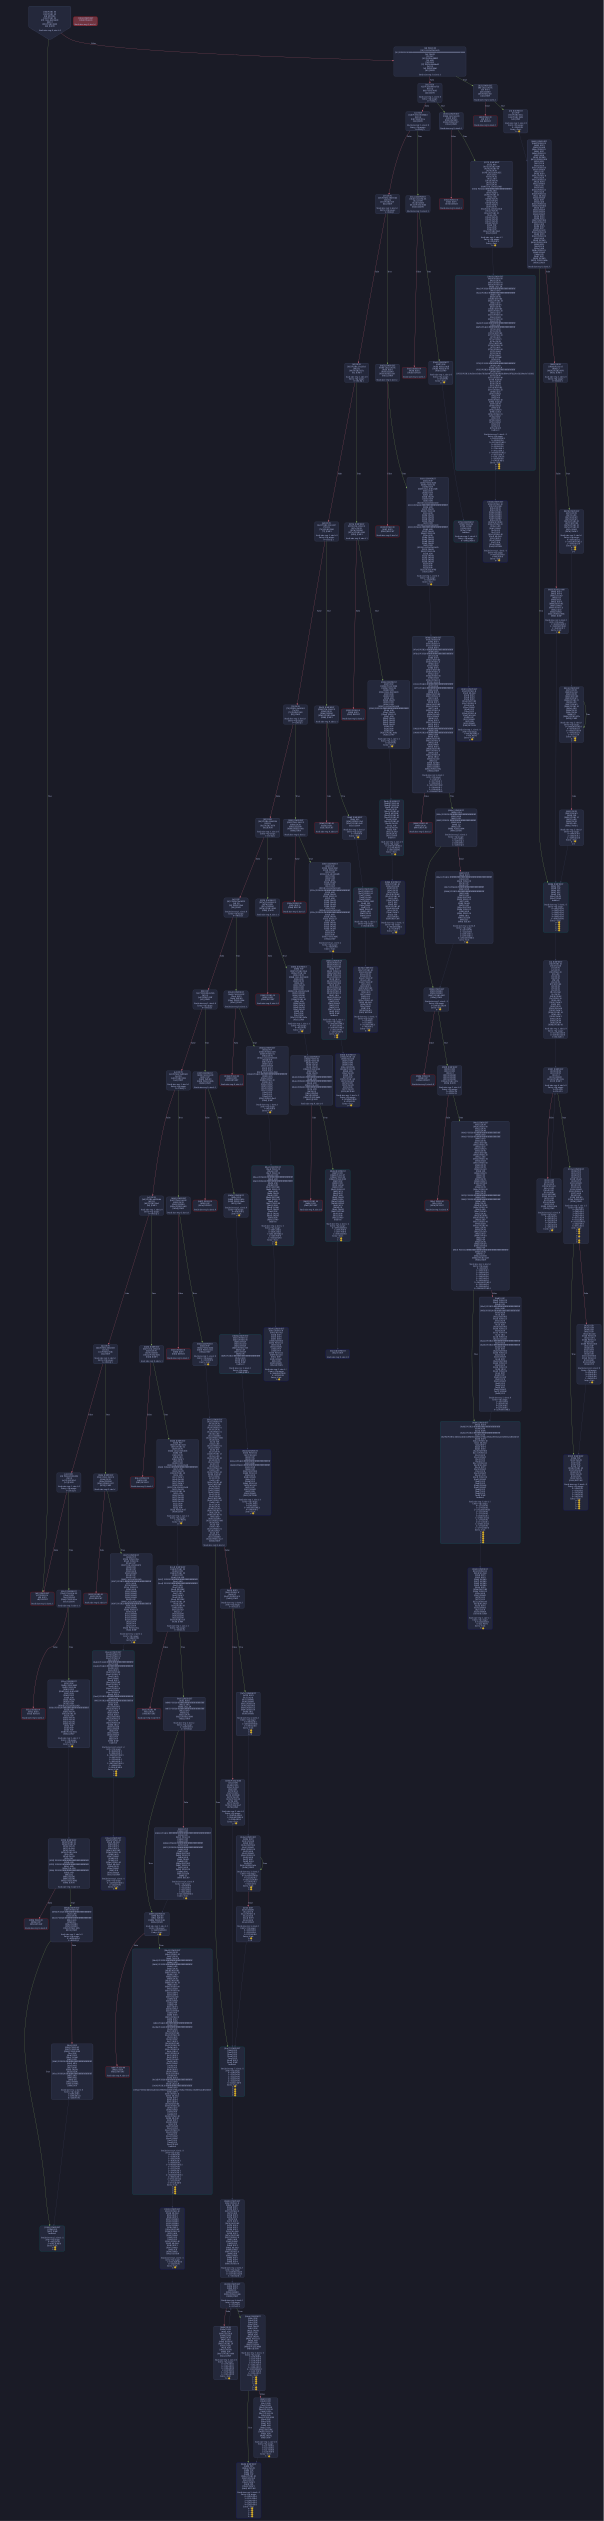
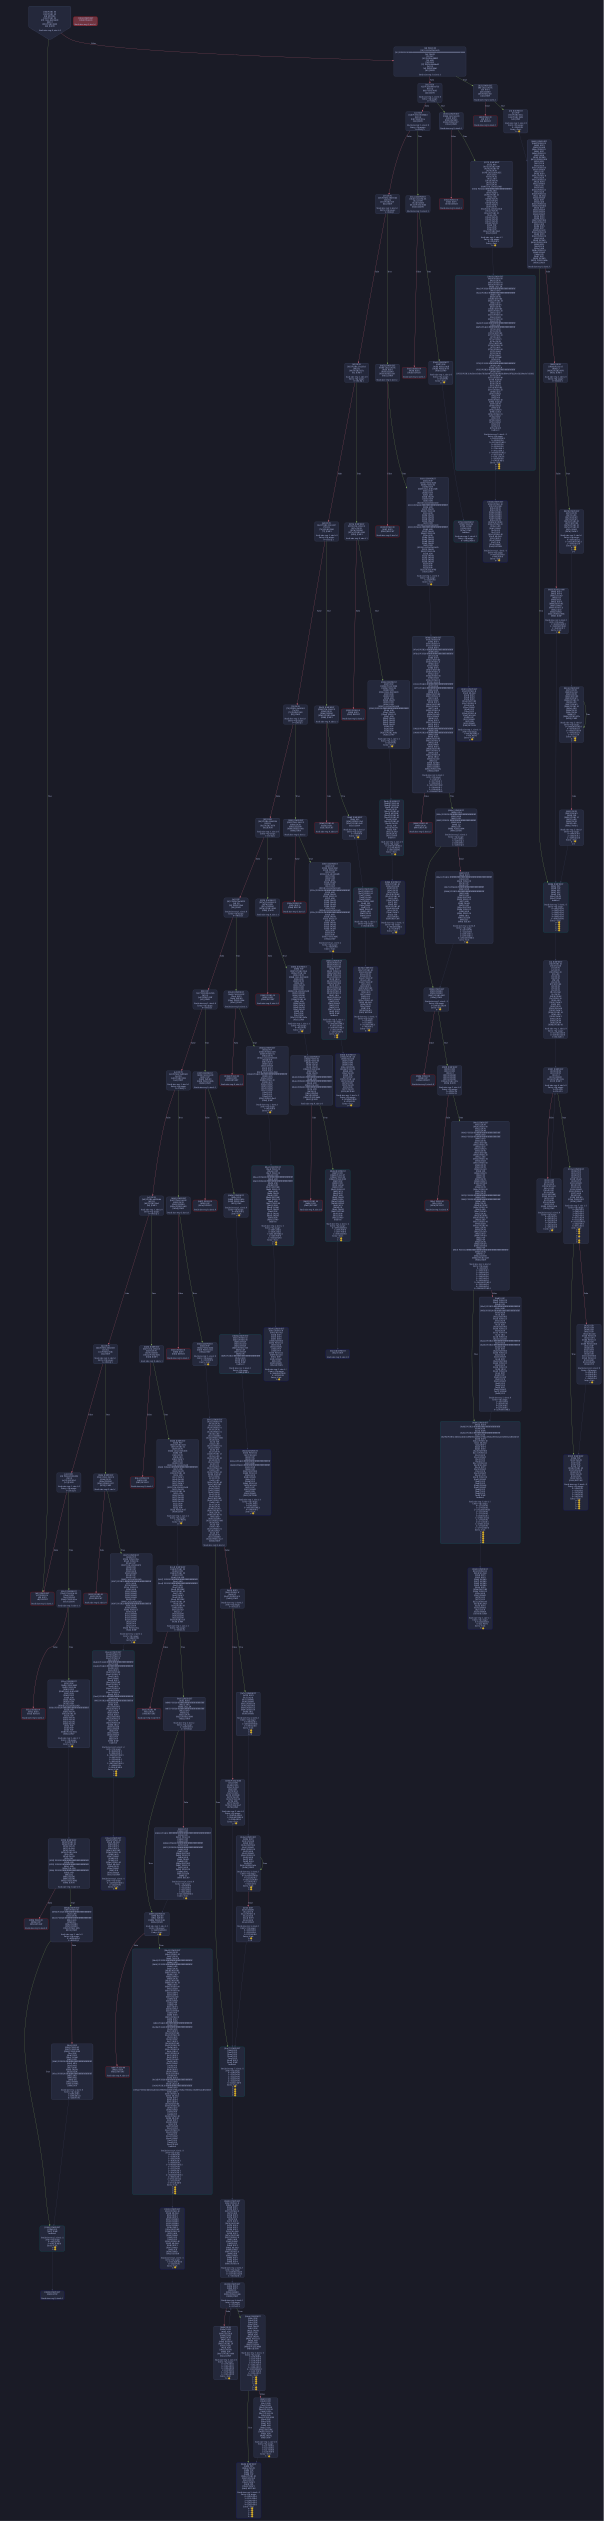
none -> (52, 2295)
